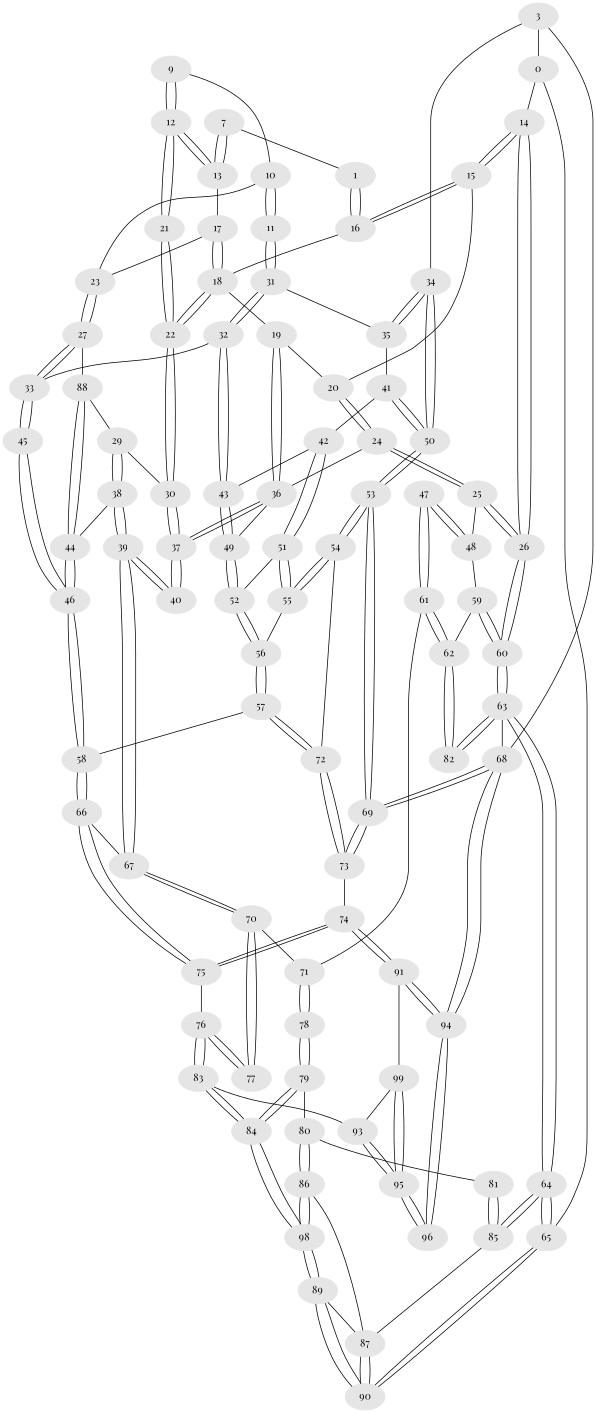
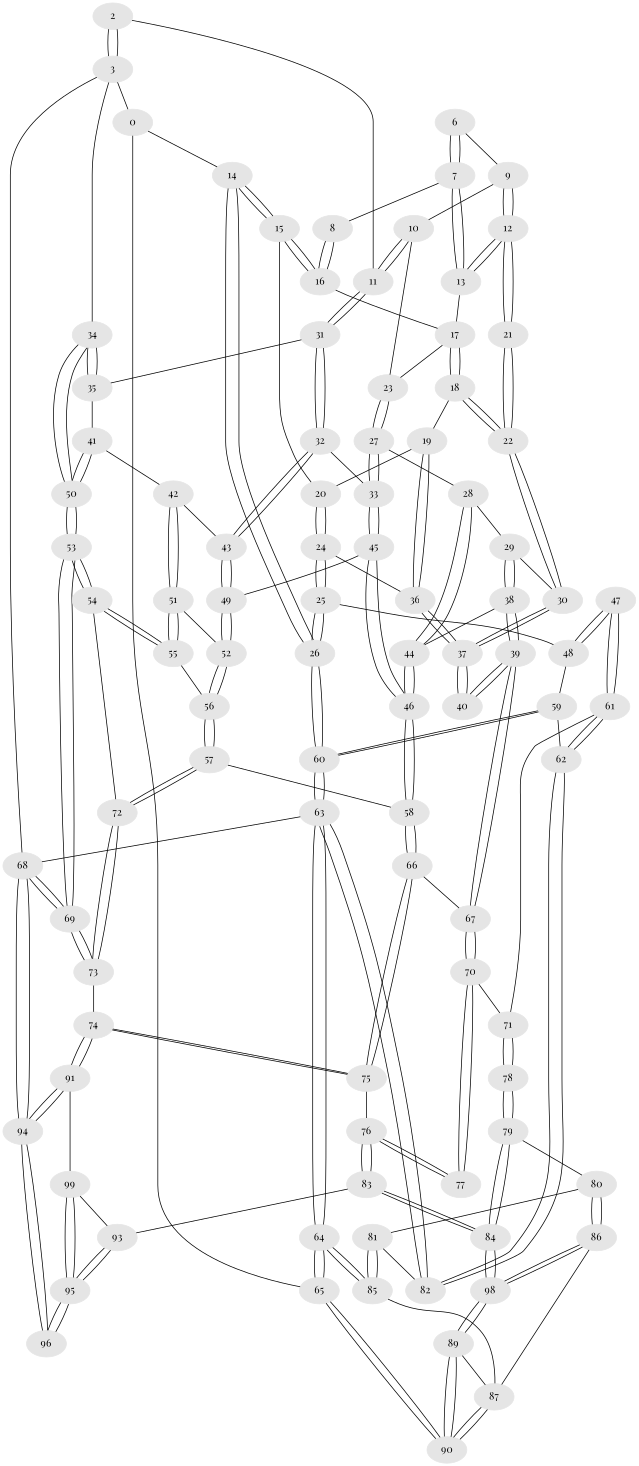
none -> (113, 16)
none -> (455, 122)
(355, 176) -> (333, 229)
(285, 253) -> (386, 310)
(83, 388) -> (468, 494)
(253, 521) -> (302, 577)
none -> (399, 1264)
